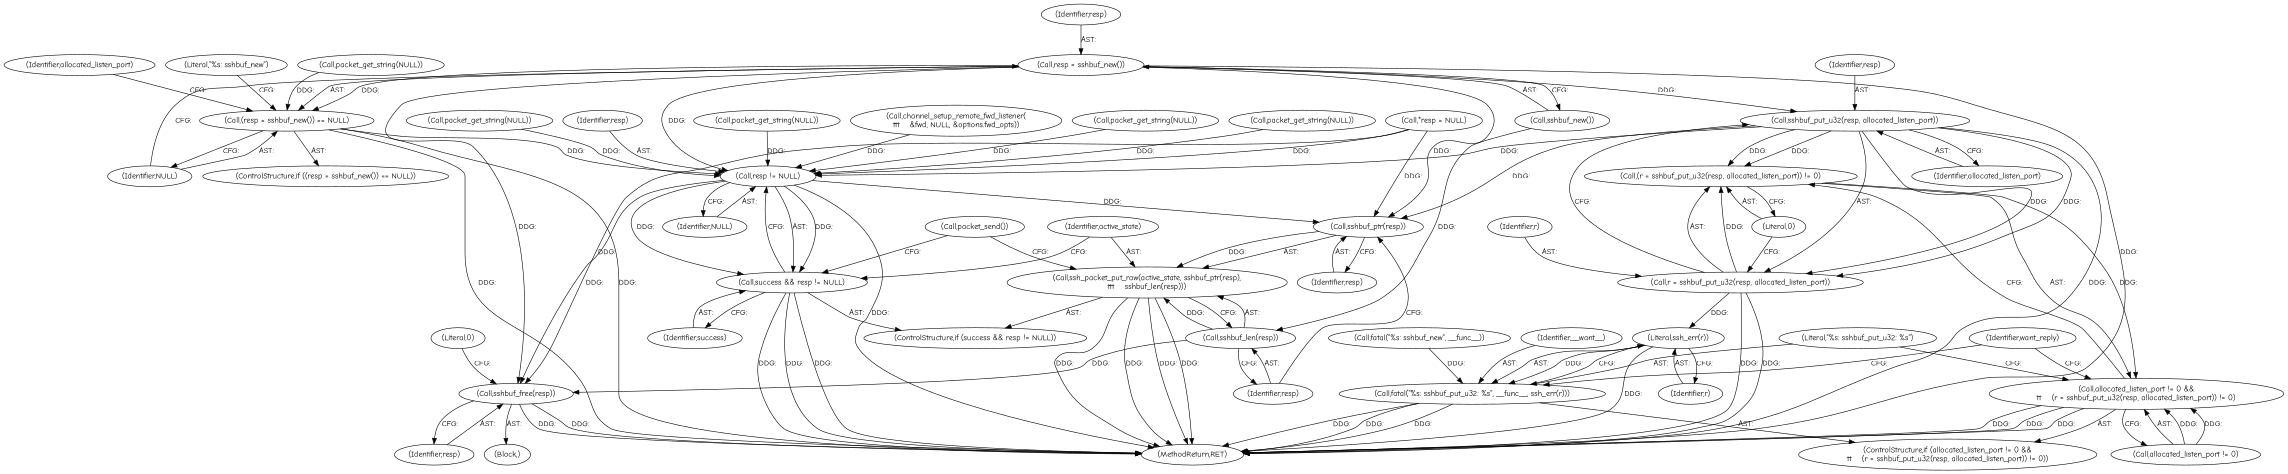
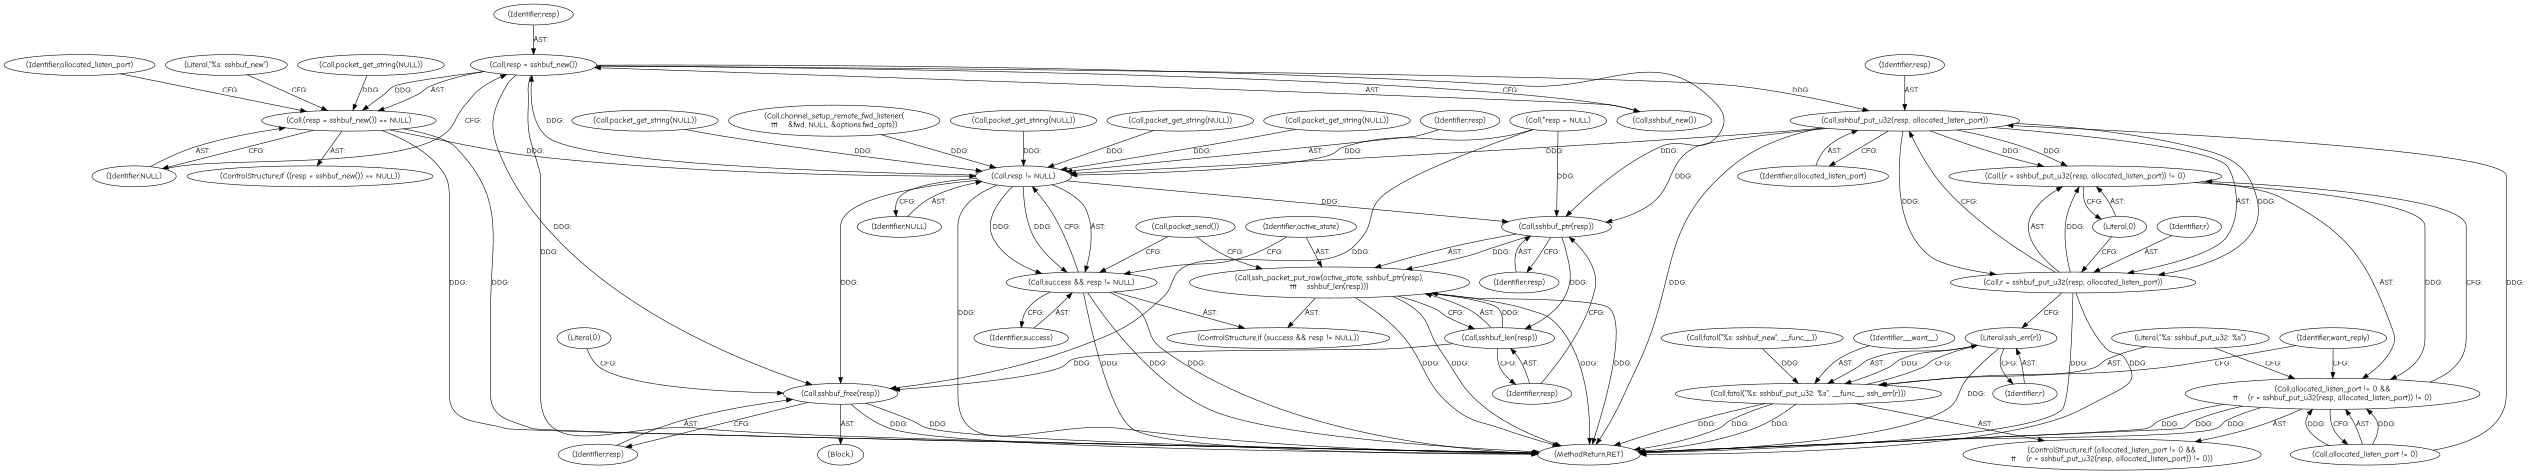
(793, 80) -> (730, 166)
none -> (2420, 154)
(1424, 245) -> (1568, 290)
(1721, 313) -> (2053, 313)
